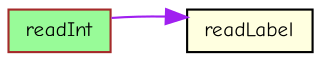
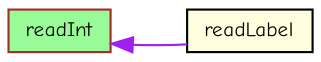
(139, 17) -> (160, 45)
